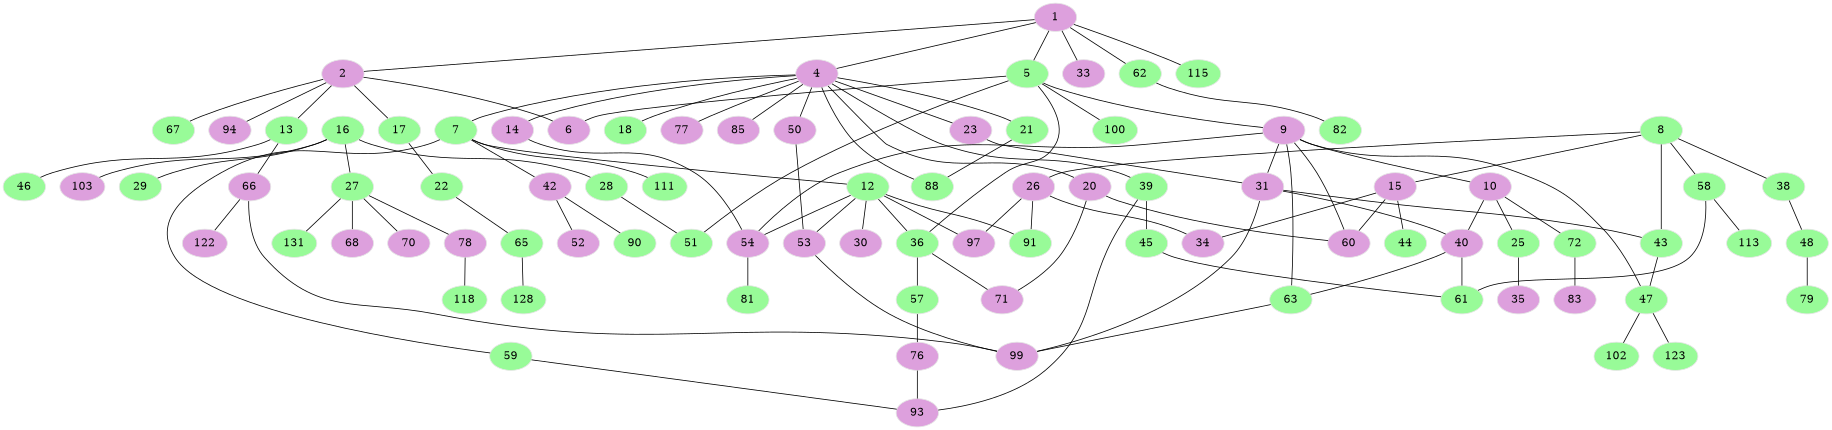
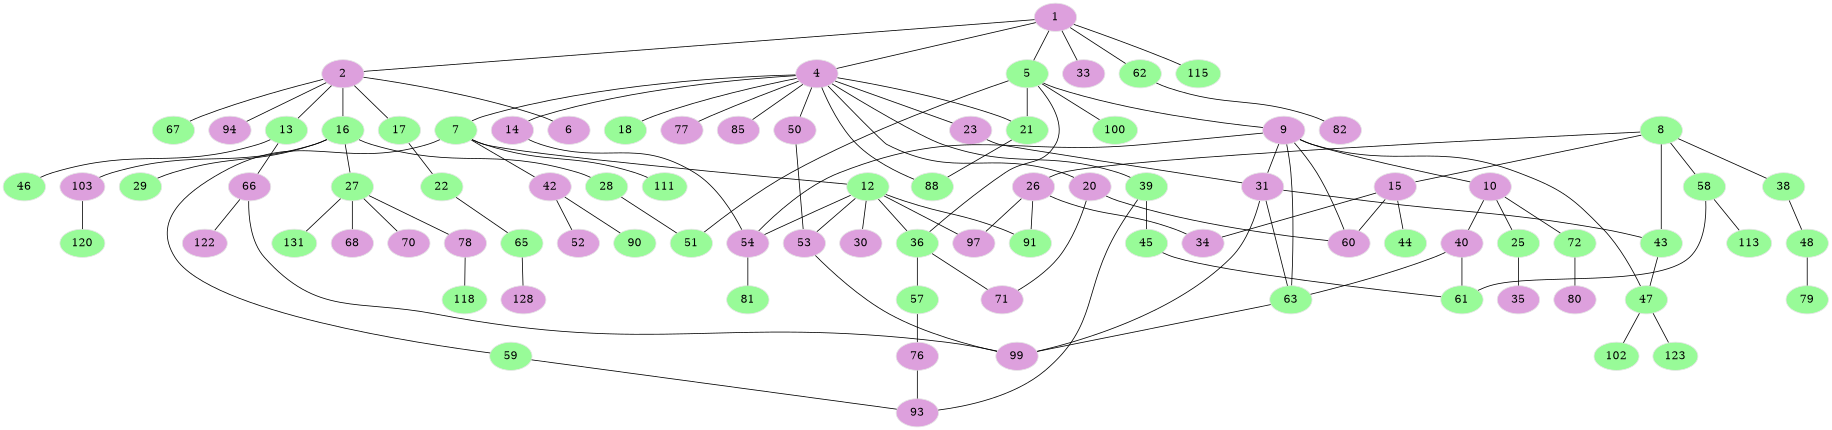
(816, 92) -> (1027, 102)
none -> (343, 102)
(1340, 130) -> (1340, 130)
(1365, 209) -> (1277, 243)
none -> (82, 243)
(523, 300) -> (523, 300)
(1575, 300) -> (1575, 300)
